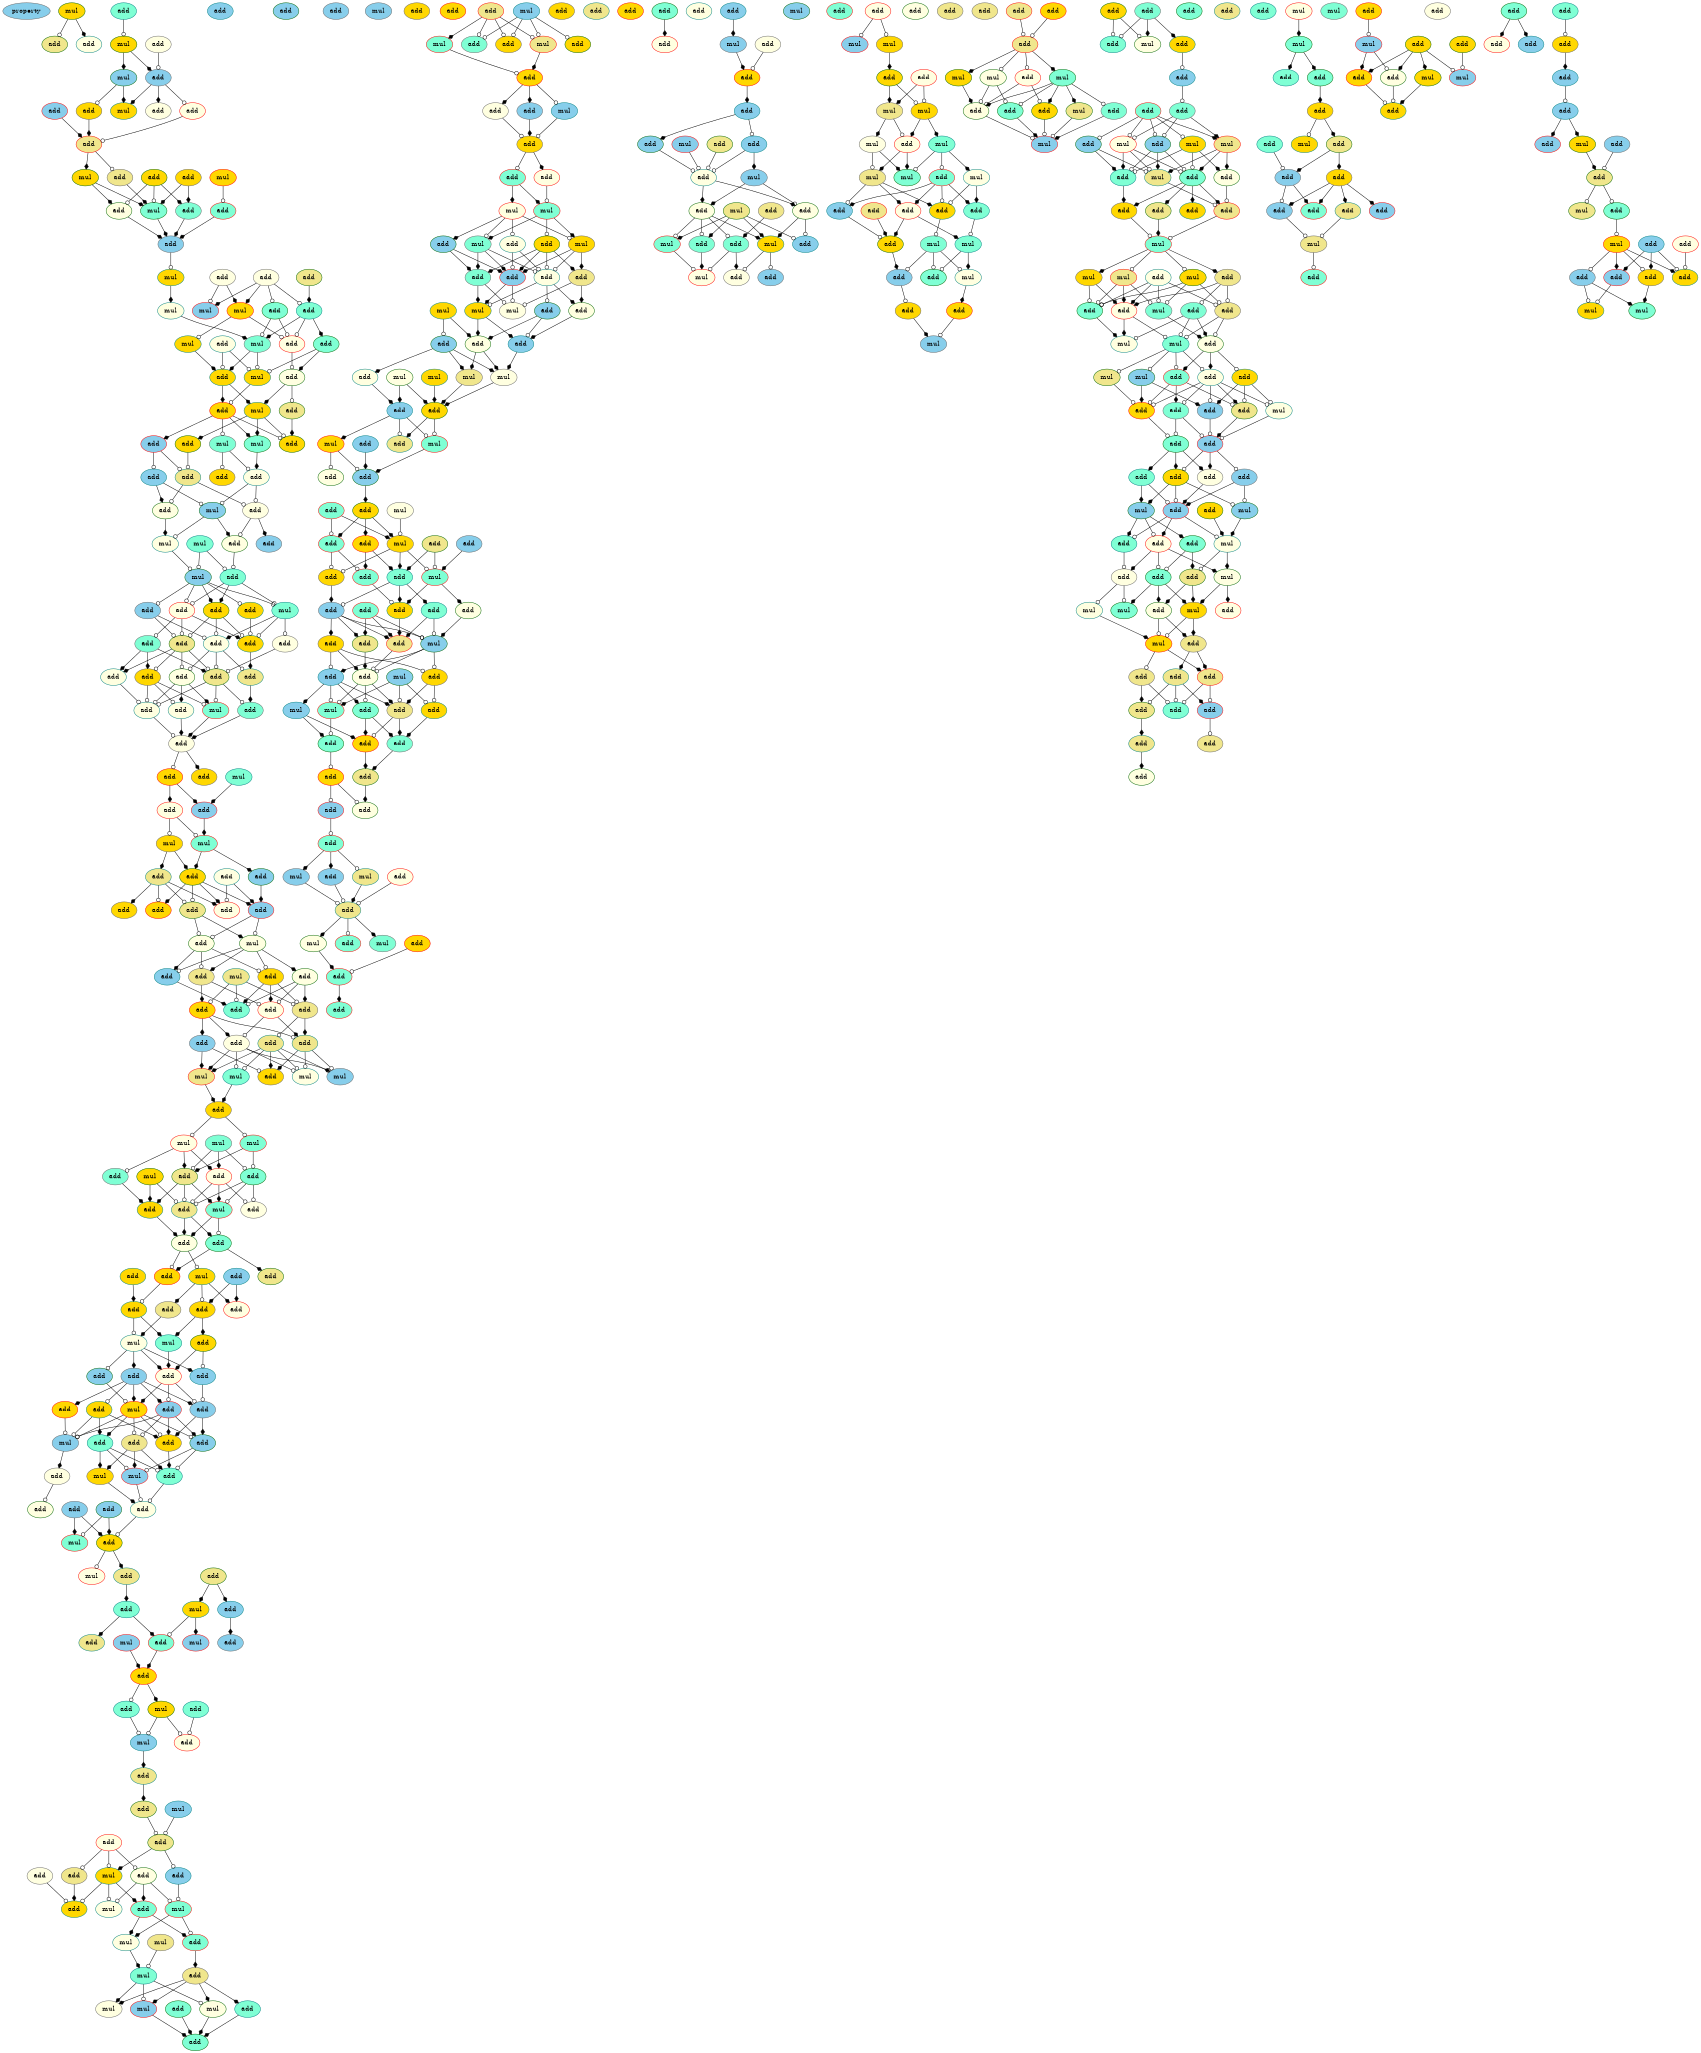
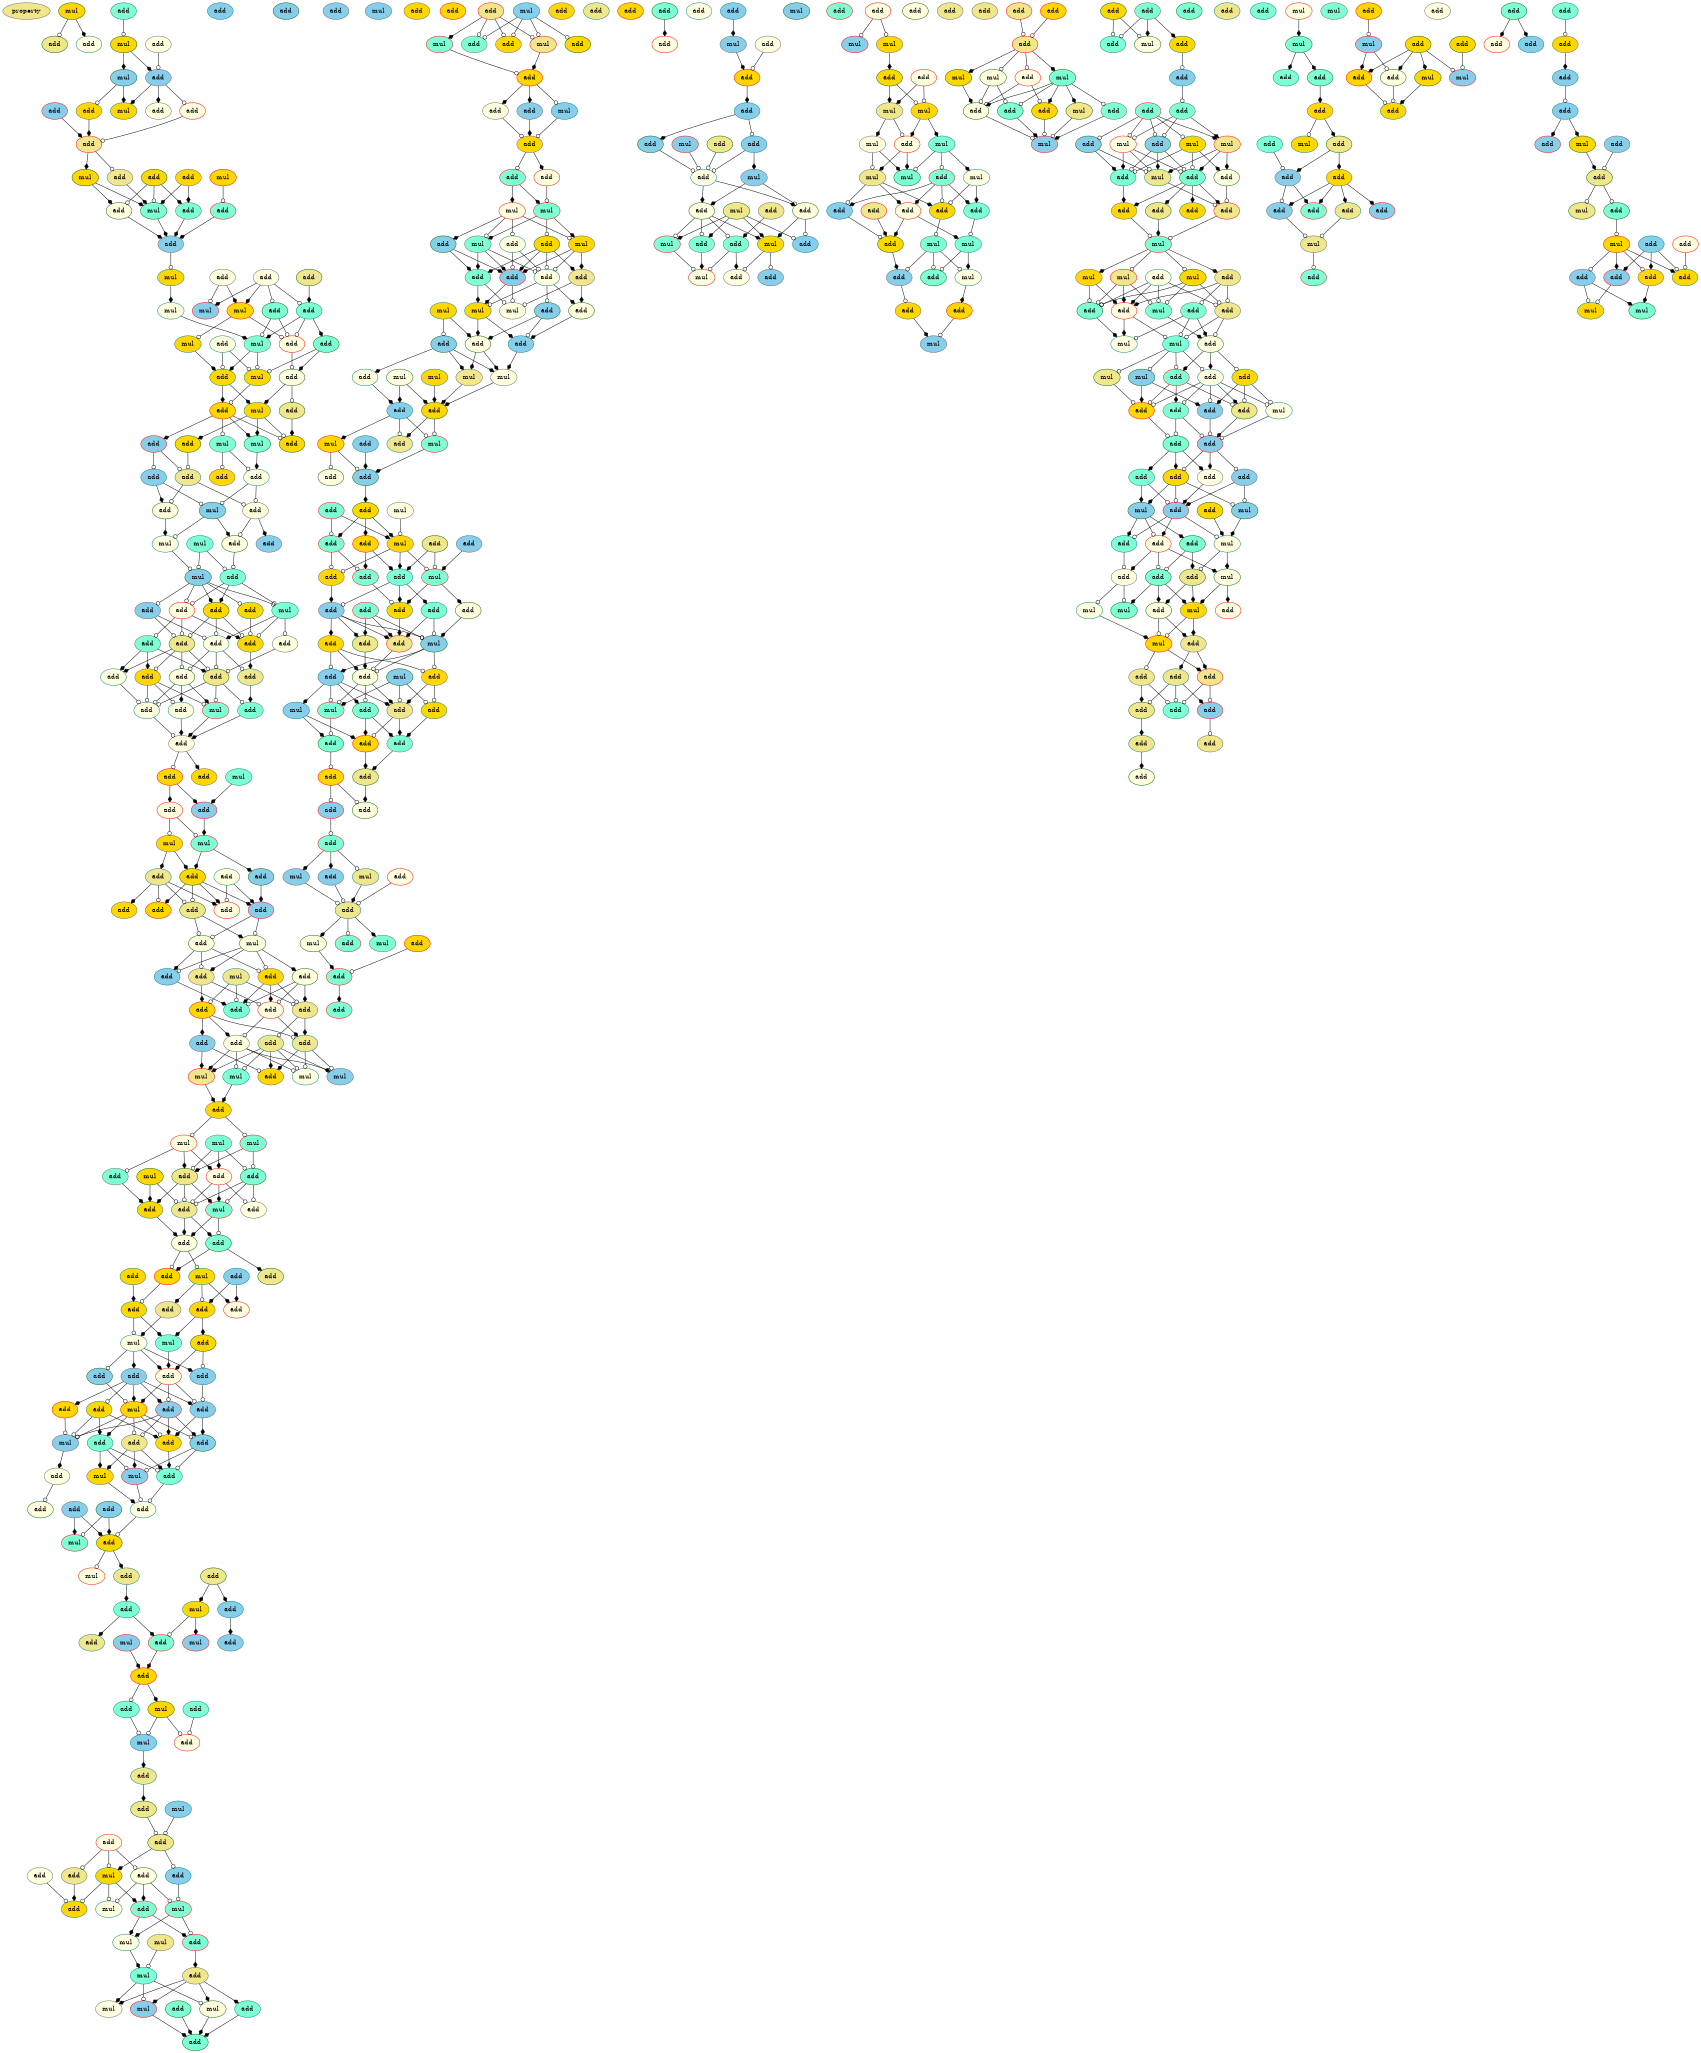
(27, 11) -> (27, 11)
